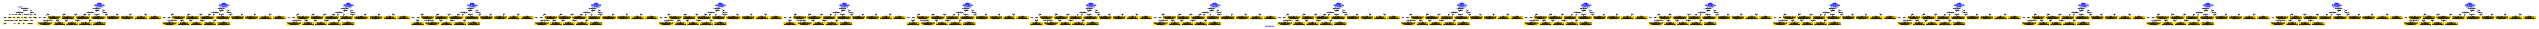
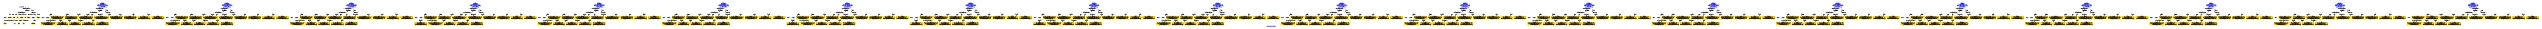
none -> (17, 18)
(24, 24) -> (24, 24)
(30, 24) -> (33, 24)
